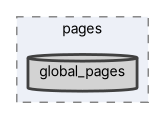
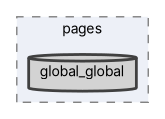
(83, 73) -> (83, 73)
